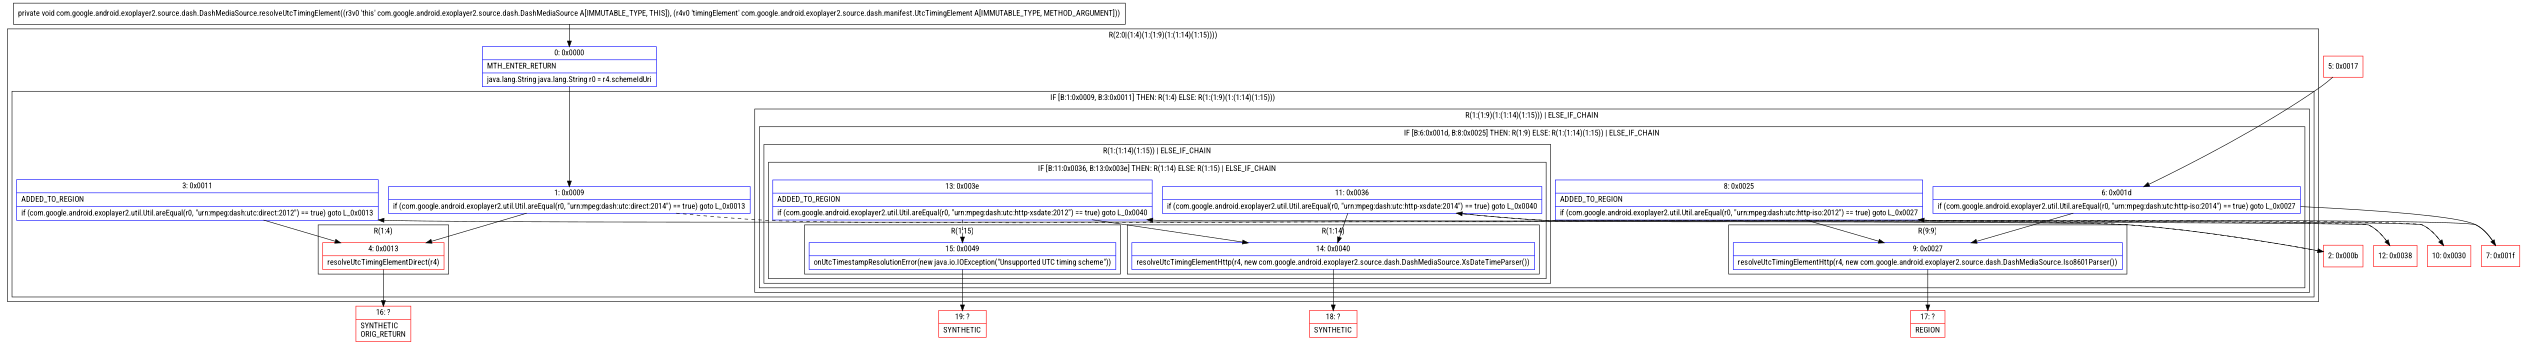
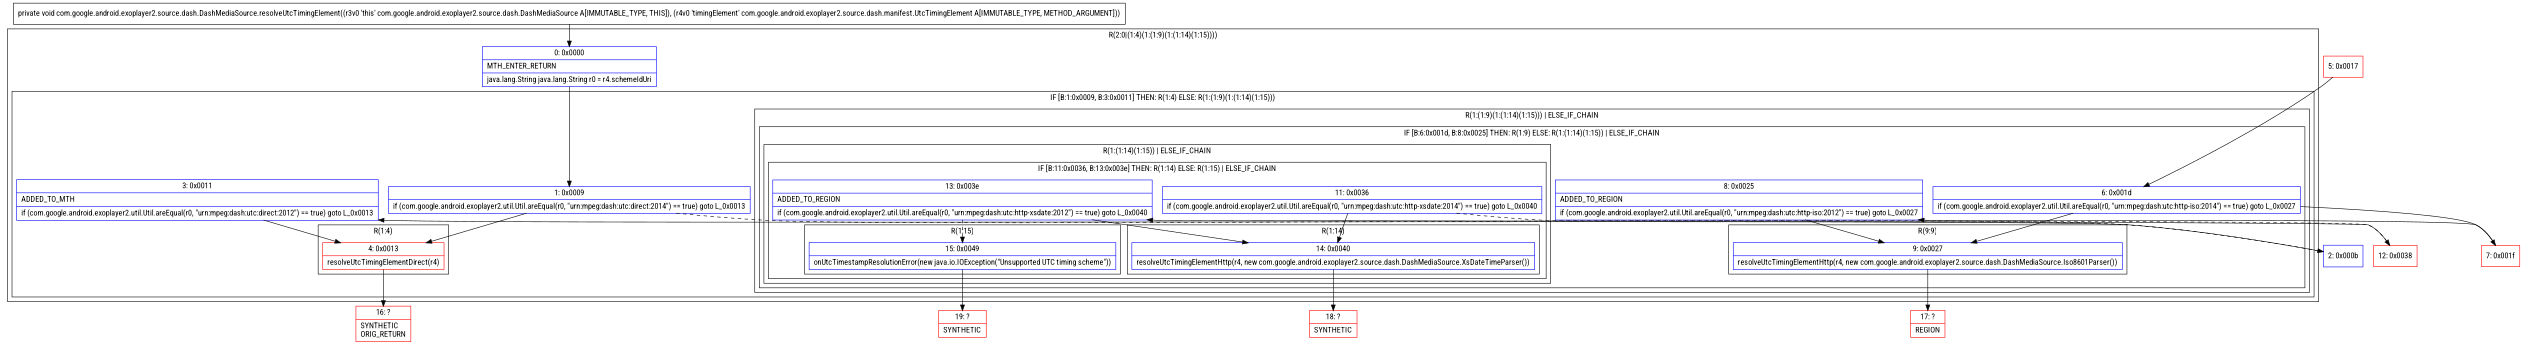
(53, 199) -> (48, 199)
(2343, 256) -> (2343, 256)
(2449, 256) -> none
